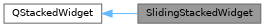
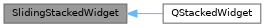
(125, 14) -> (150, 14)
